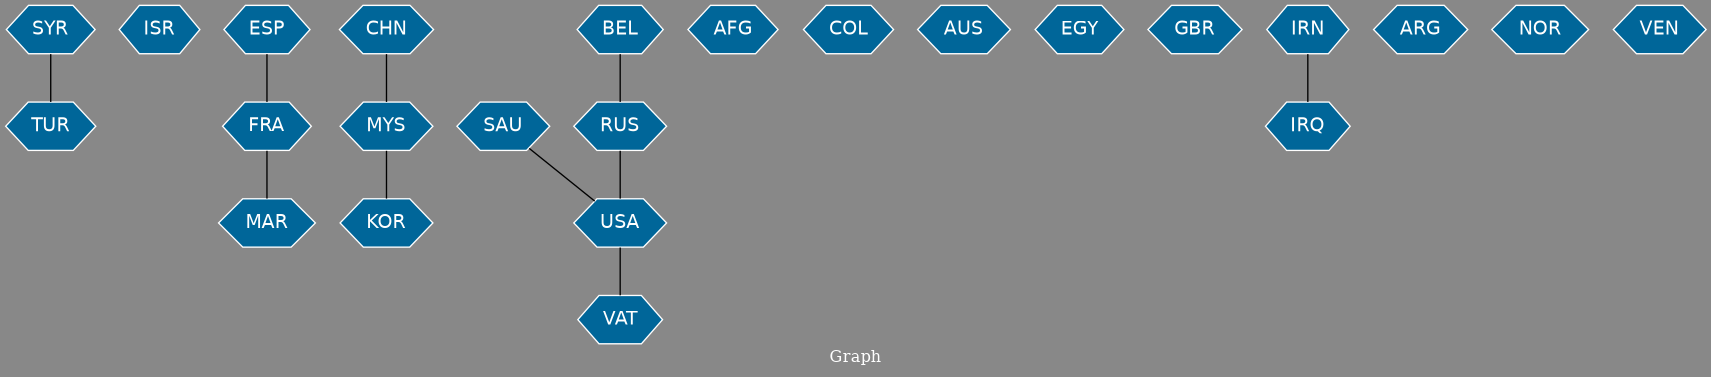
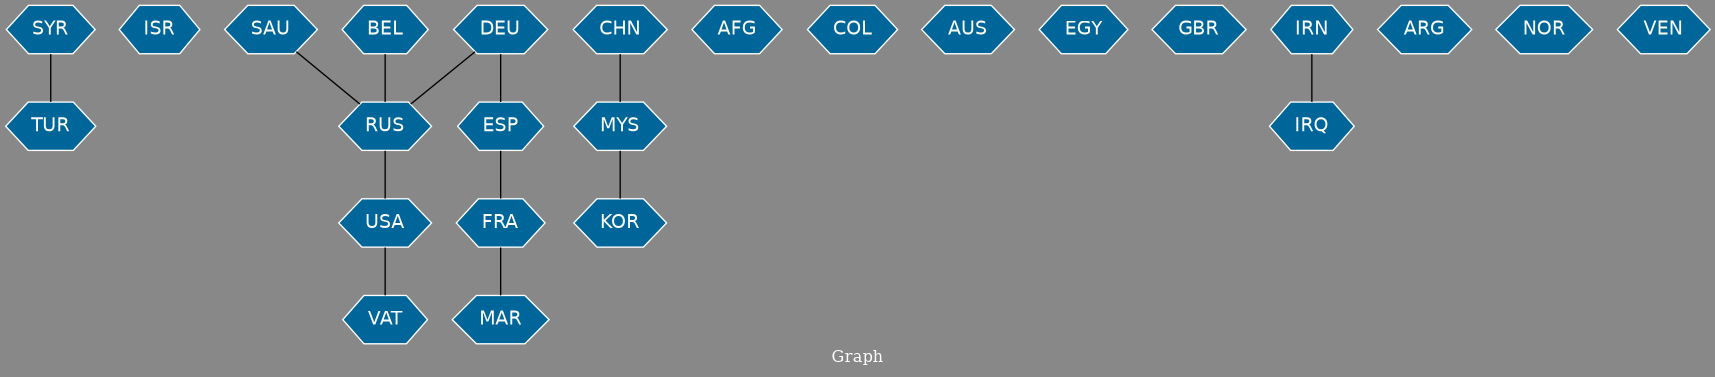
none -> (501, 30)
(562, 175) -> (328, 78)
